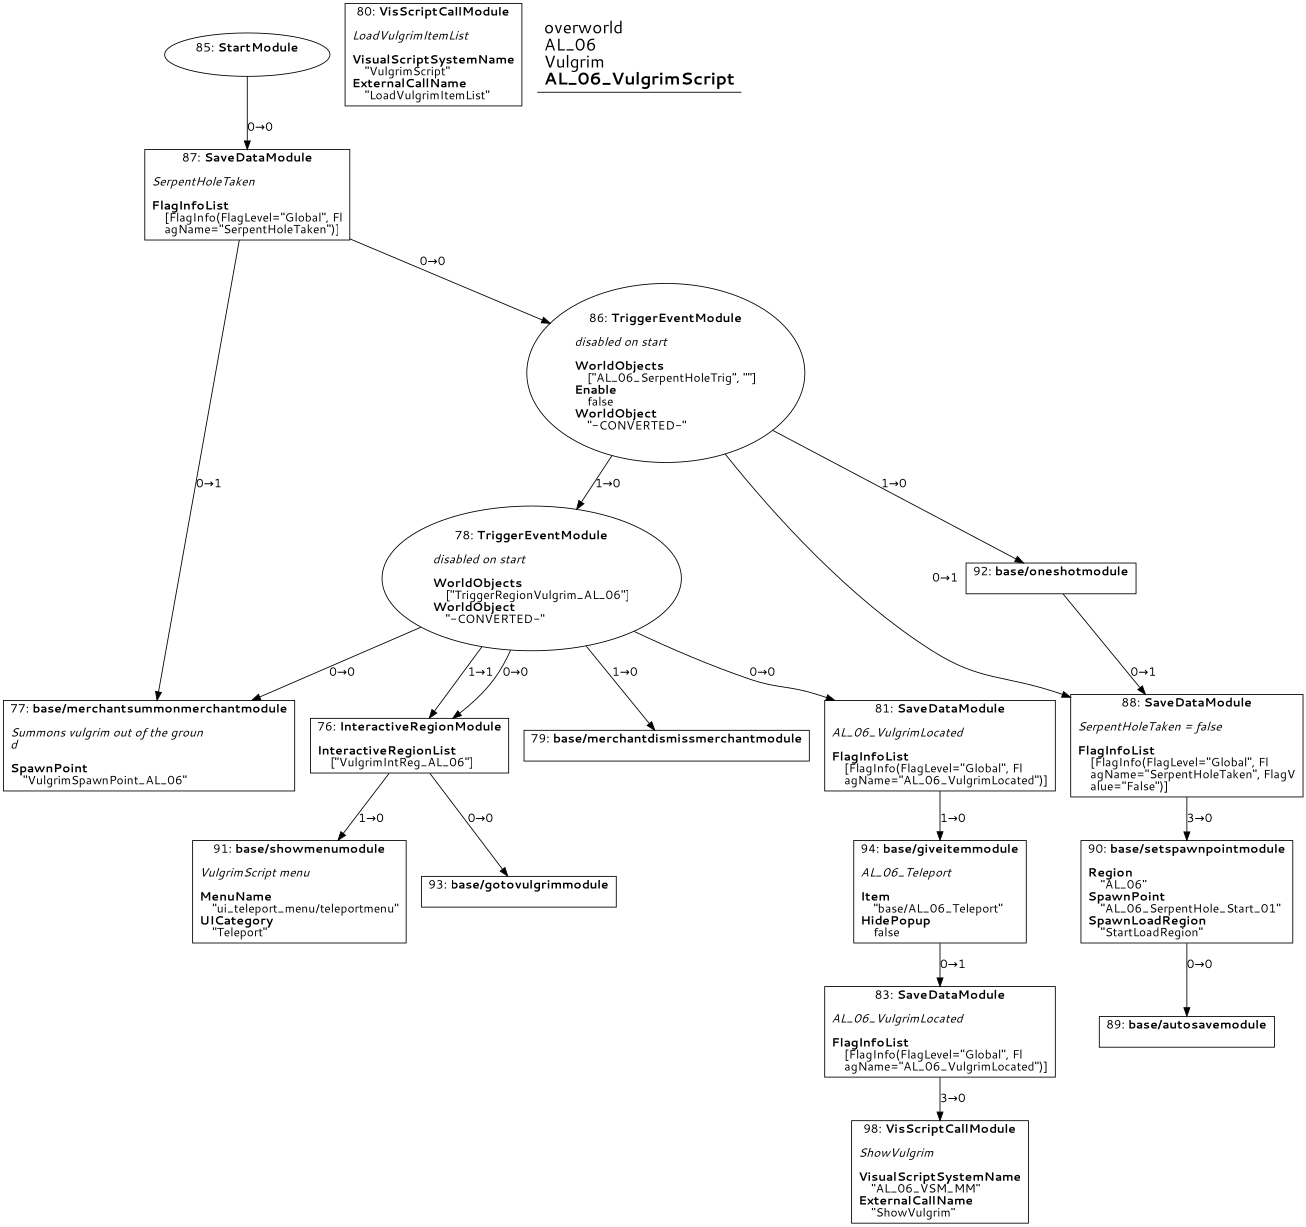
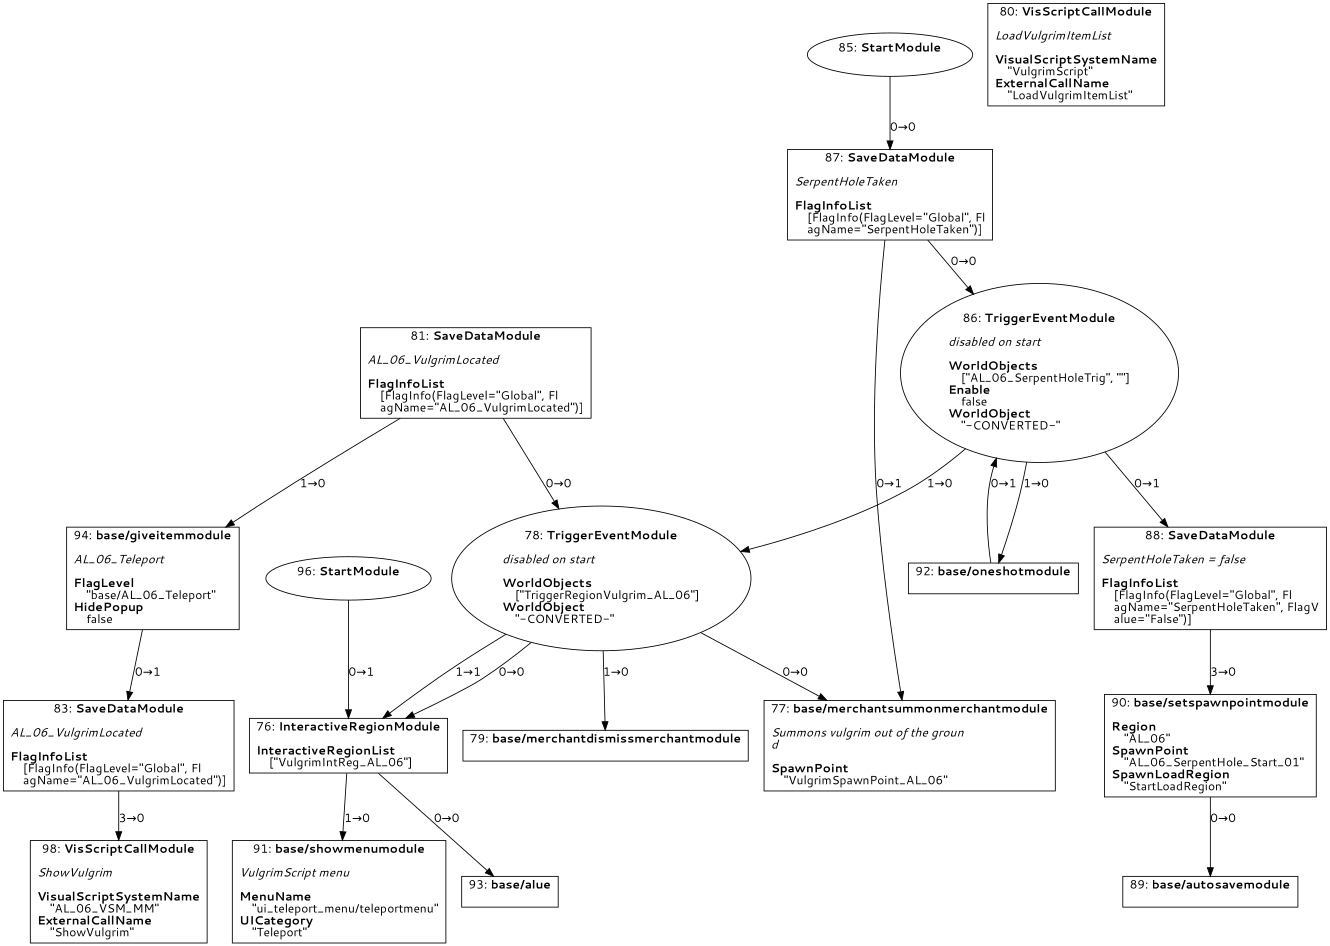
(639, 55) -> none
none -> (348, 578)
(1101, 641) -> (987, 514)
(728, 671) -> (529, 460)
(530, 885) -> (521, 885)
(876, 897) -> (104, 584)
